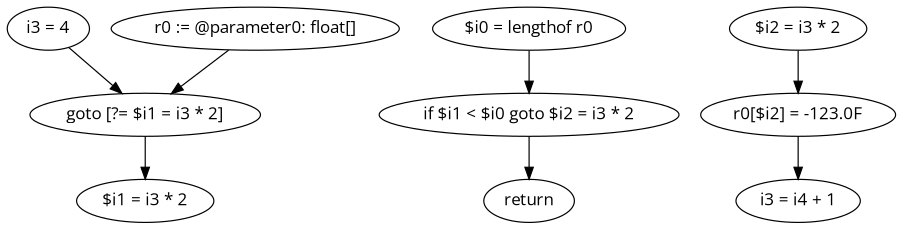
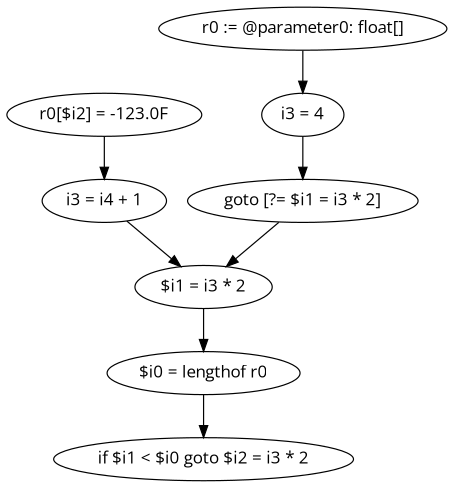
(798, 29) -> none
(205, 68) -> (303, 66)
(529, 201) -> none
none -> (149, 240)
none -> (204, 324)
